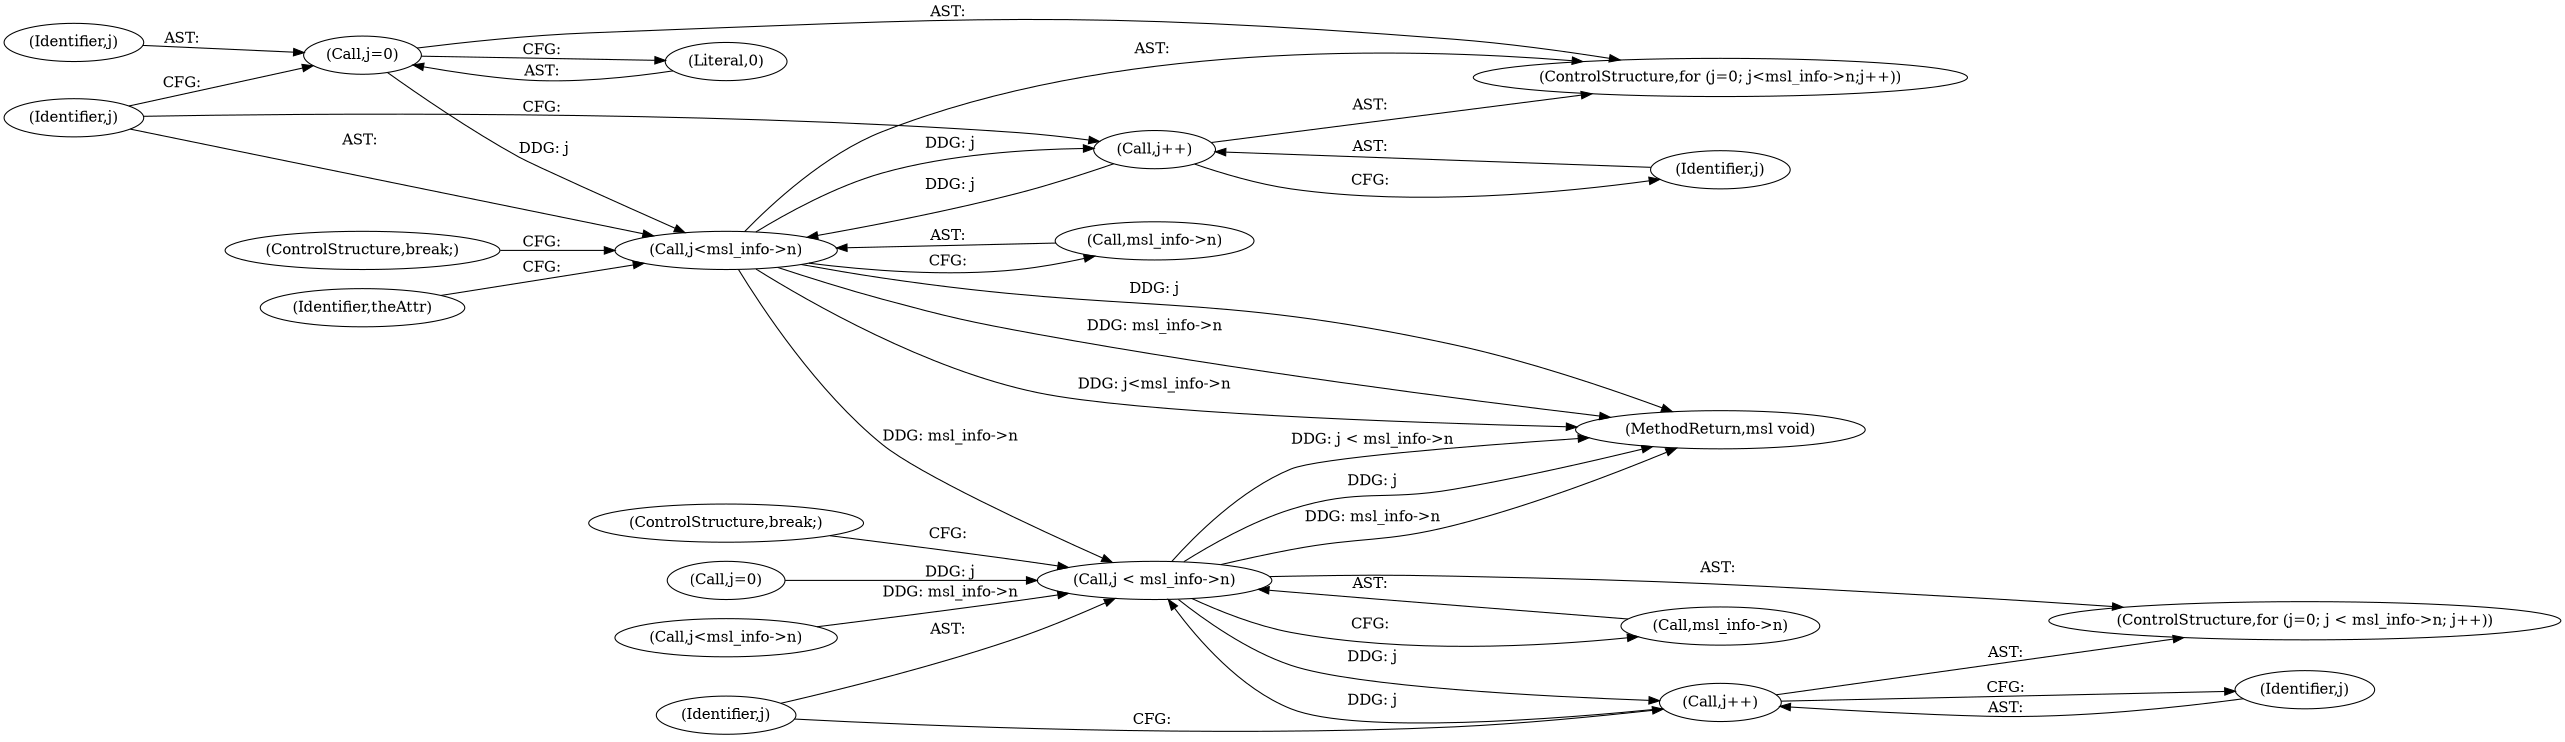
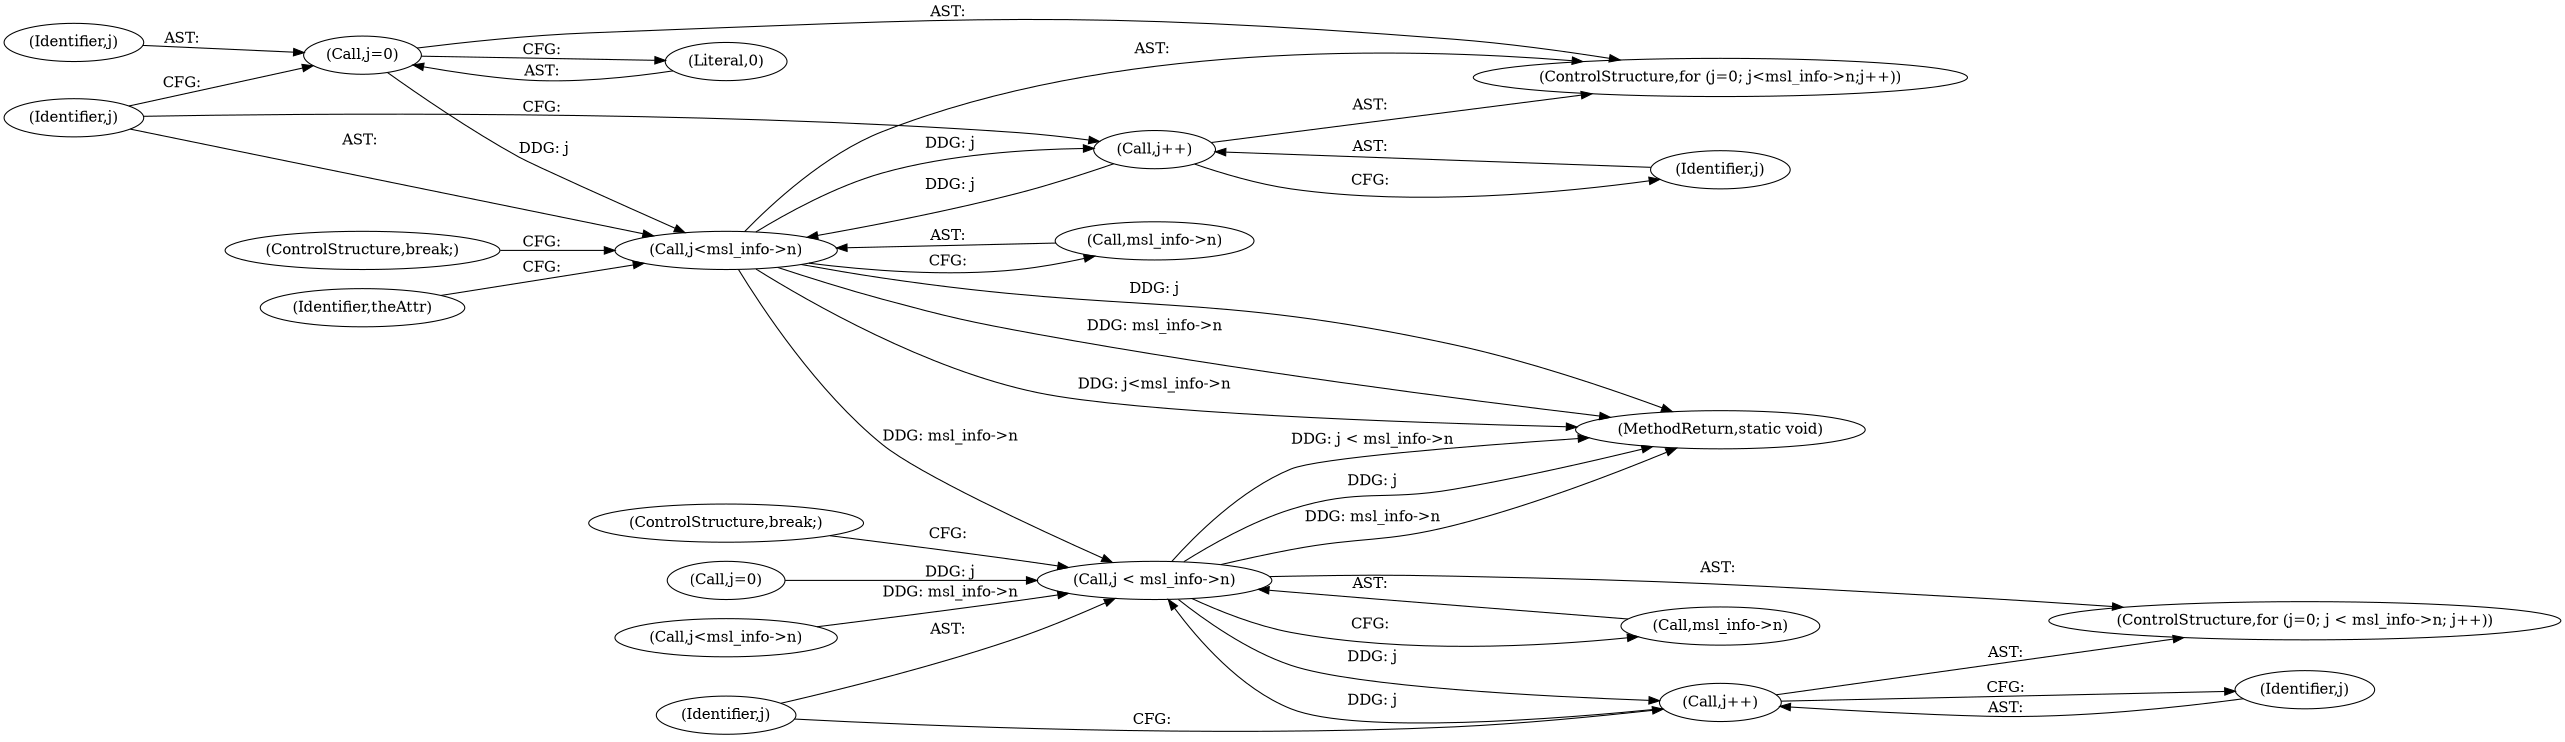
(1720, 430) -> (1720, 430)
